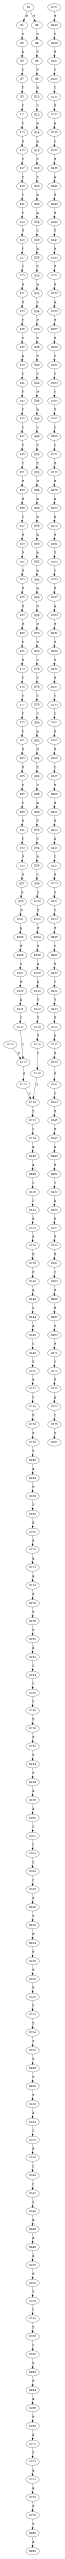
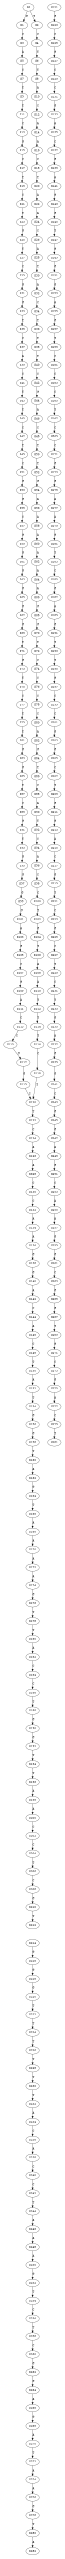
(22, 1044) -> (16, 1035)
(33, 1933) -> none
